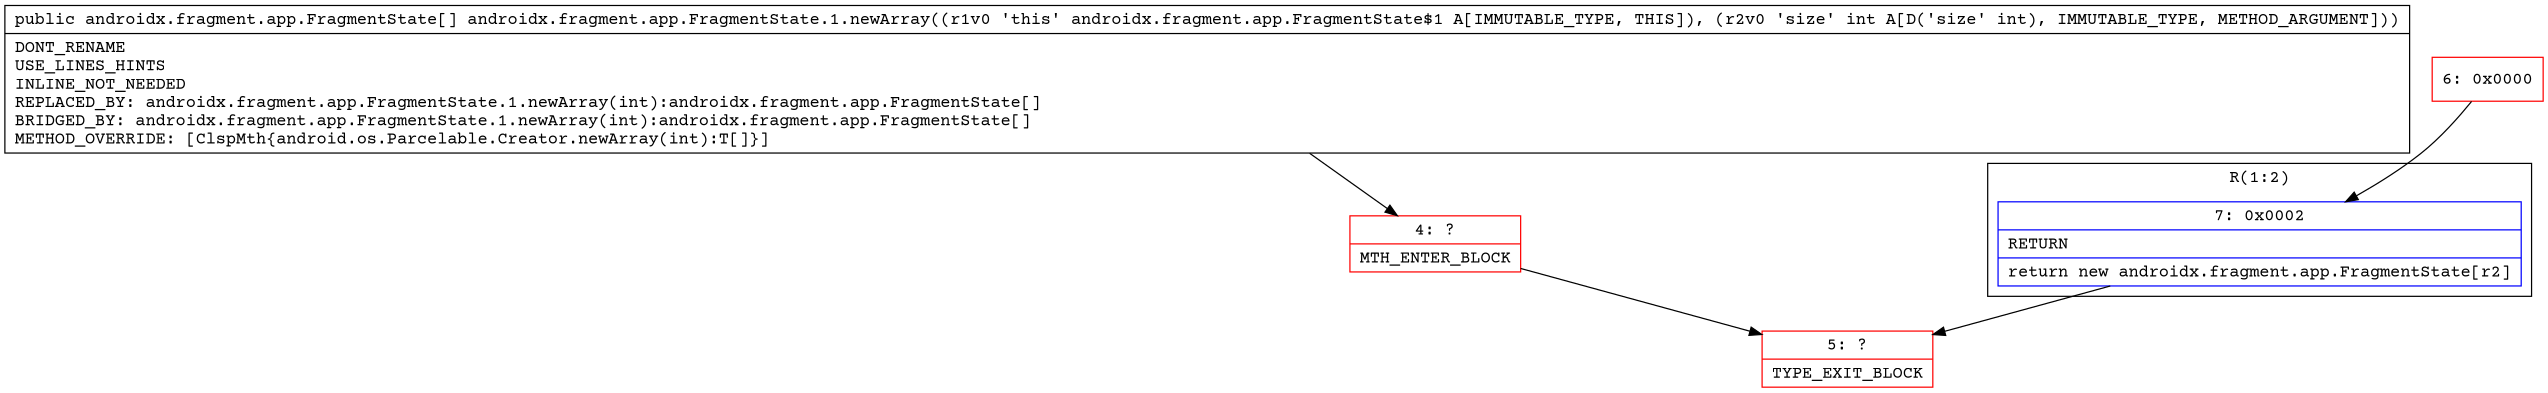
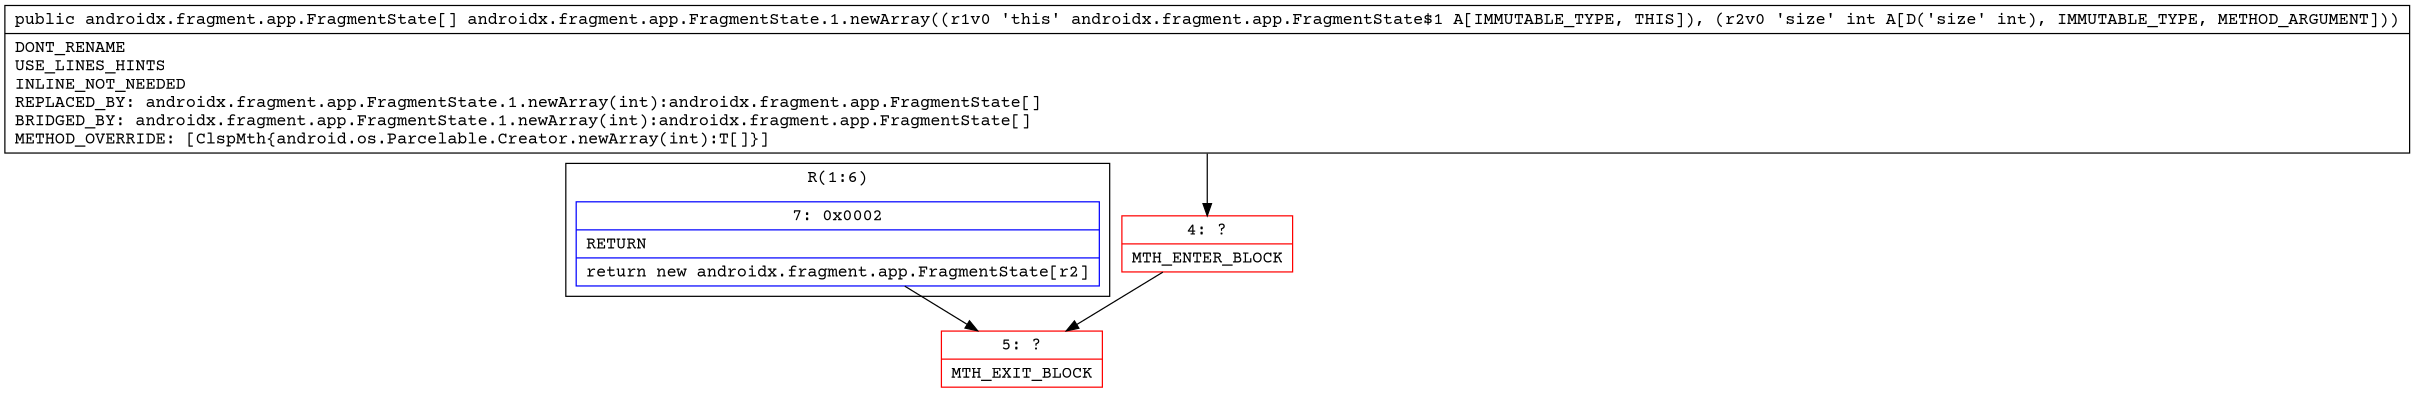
(2488, 79) -> none
(2260, 177) -> (838, 177)
(1847, 373) -> (1022, 373)
